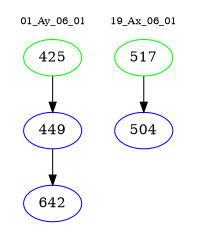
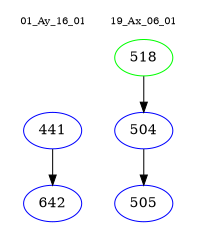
(53, 22) -> (53, 22)
(53, 58) -> none
(144, 58) -> (144, 58)
(53, 131) -> (53, 131)
none -> (144, 204)
